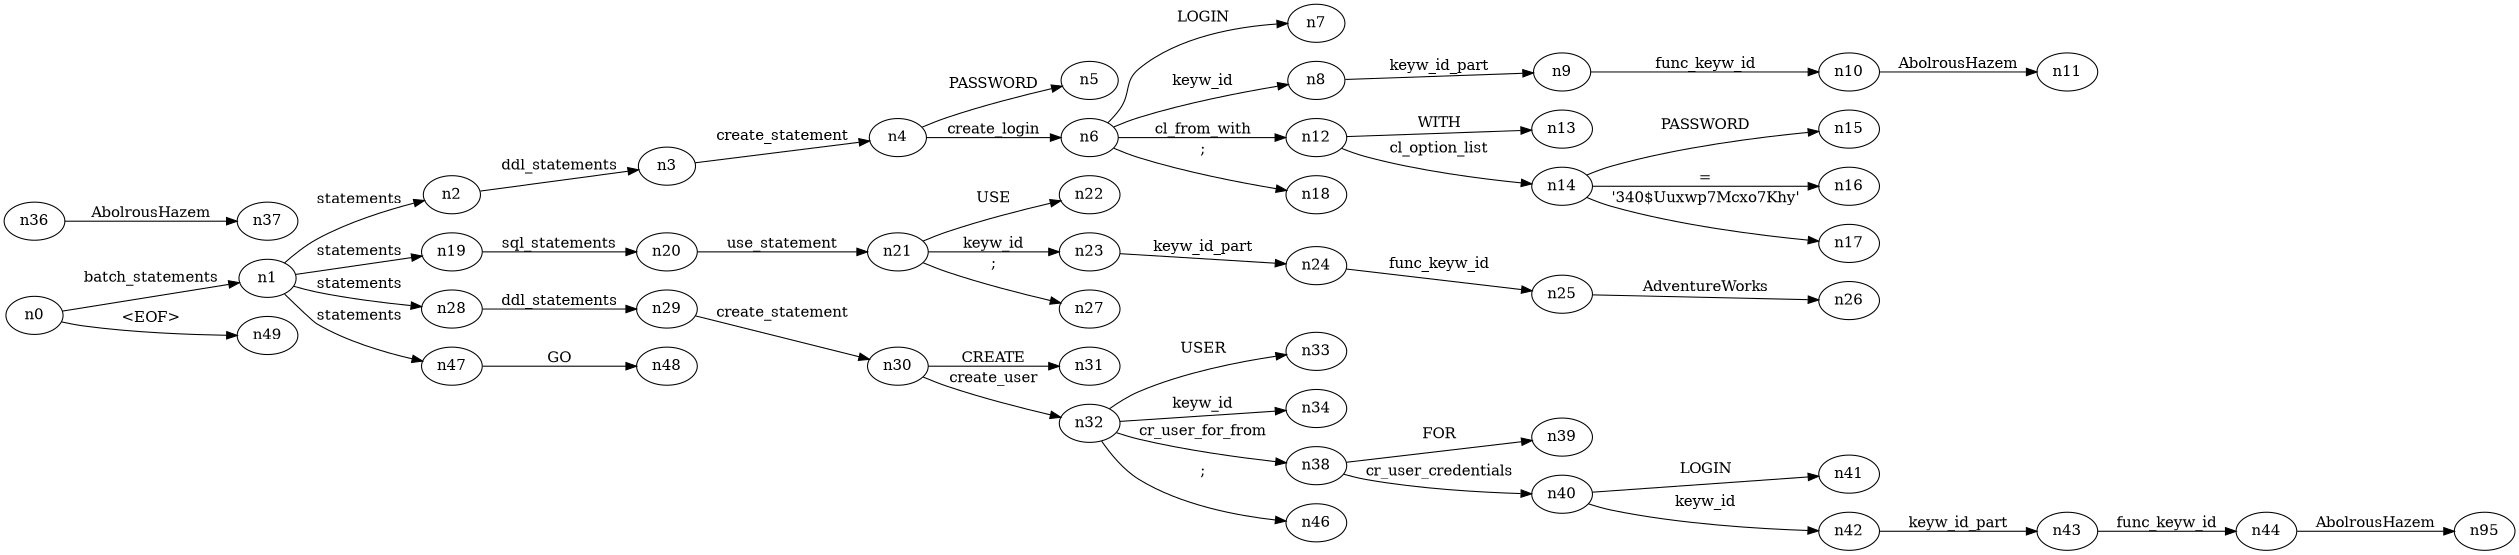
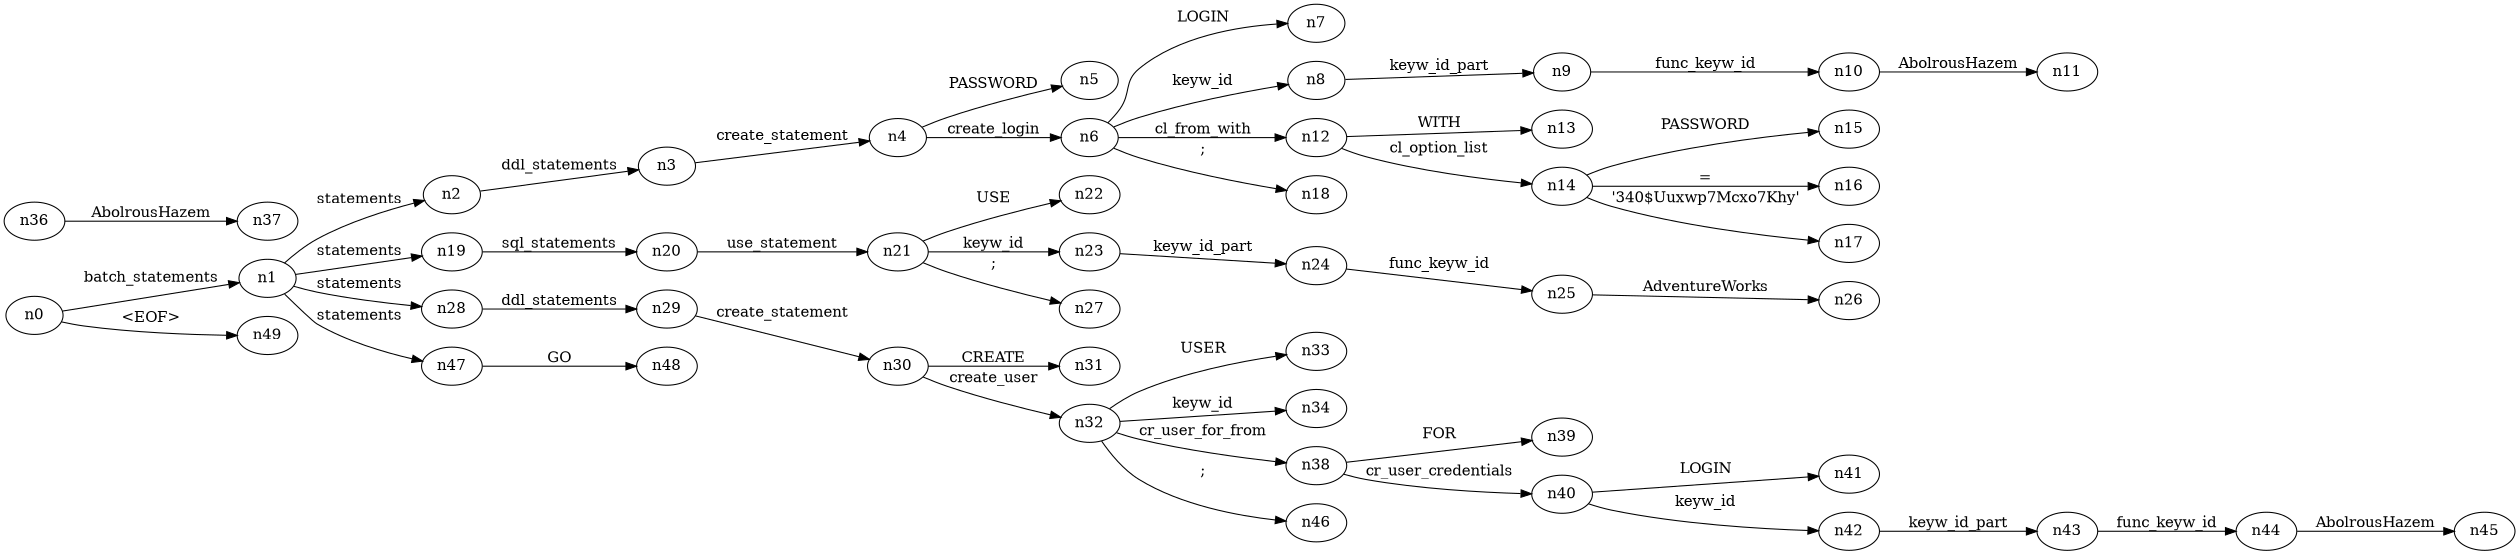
(2485, 531) -> (2485, 531)
